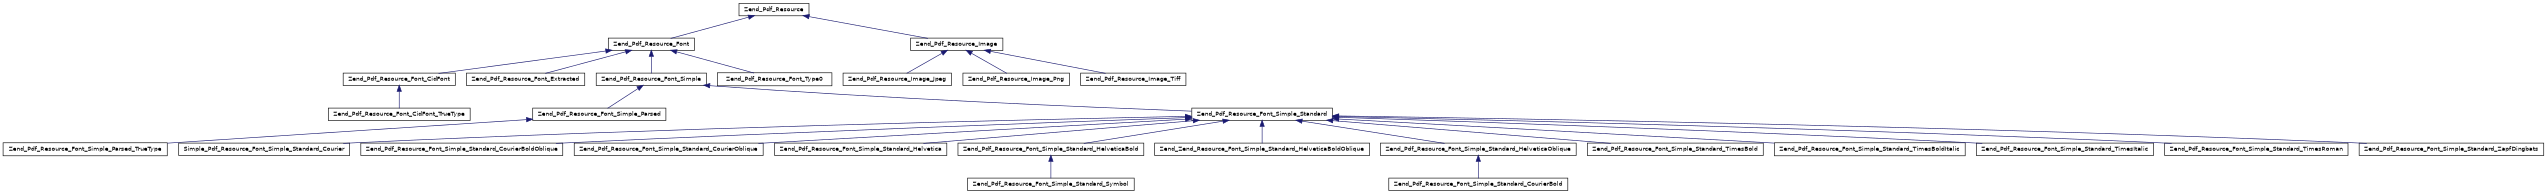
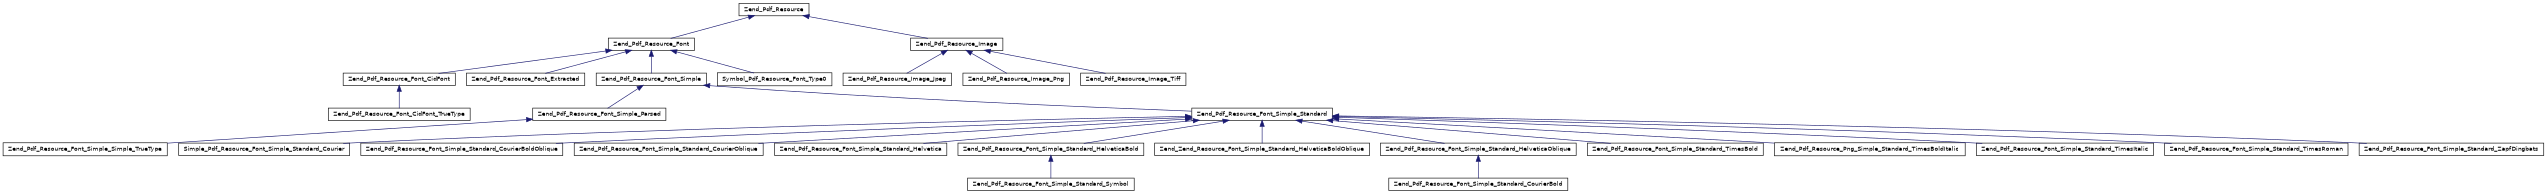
(775, 79) -> (775, 79)
(85, 149) -> (85, 149)
(1870, 149) -> (1870, 149)
